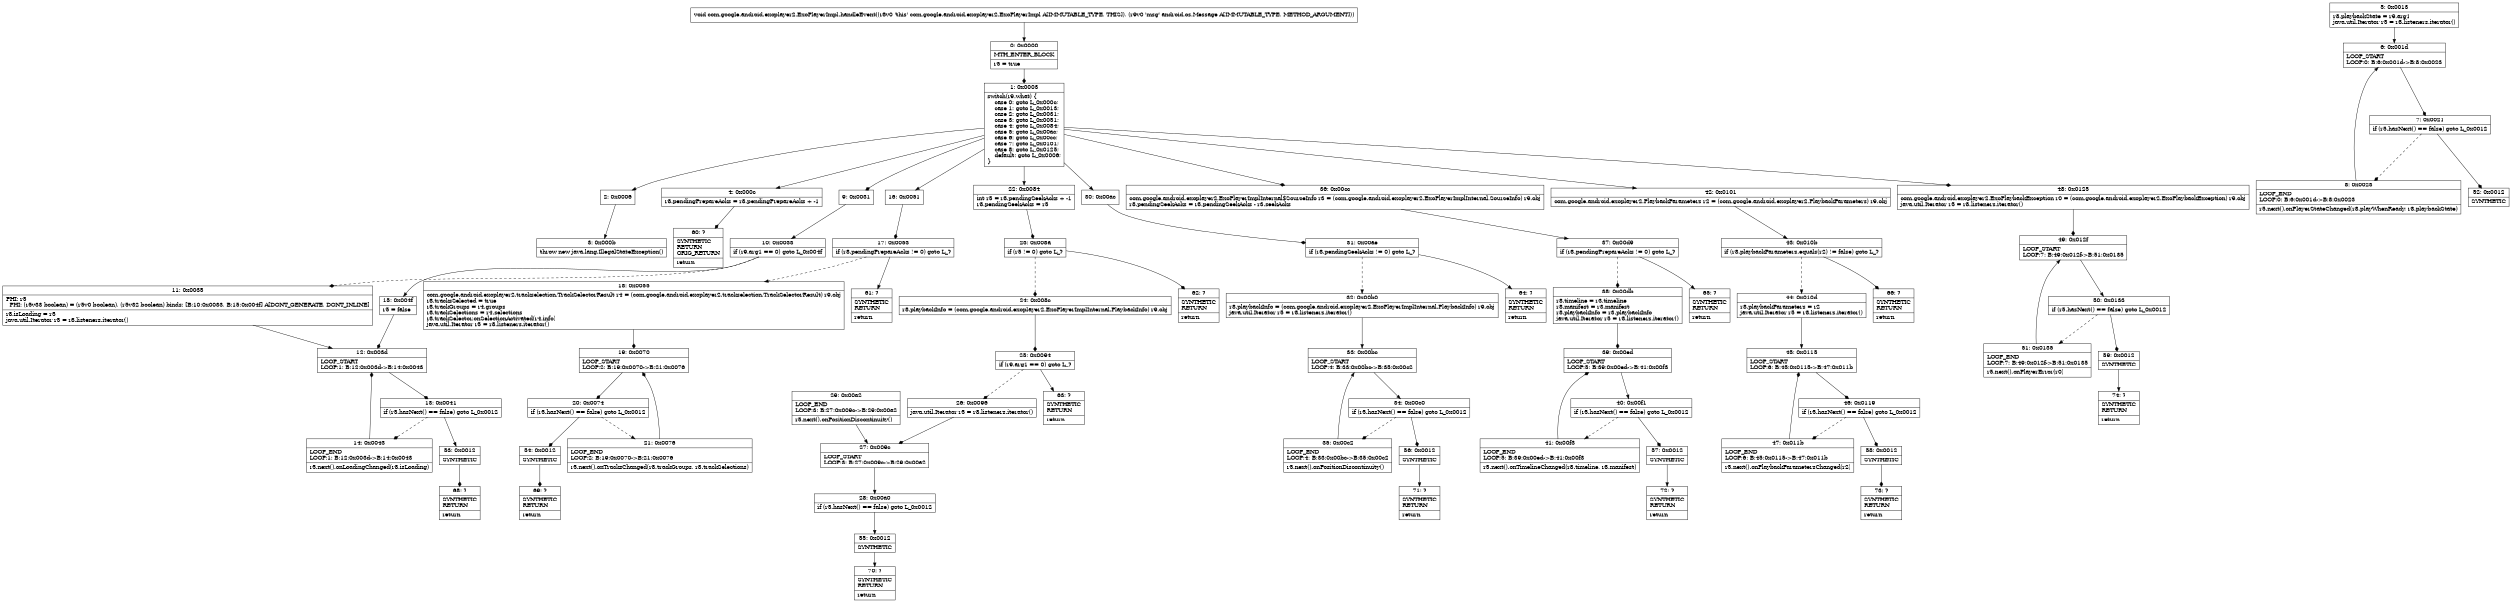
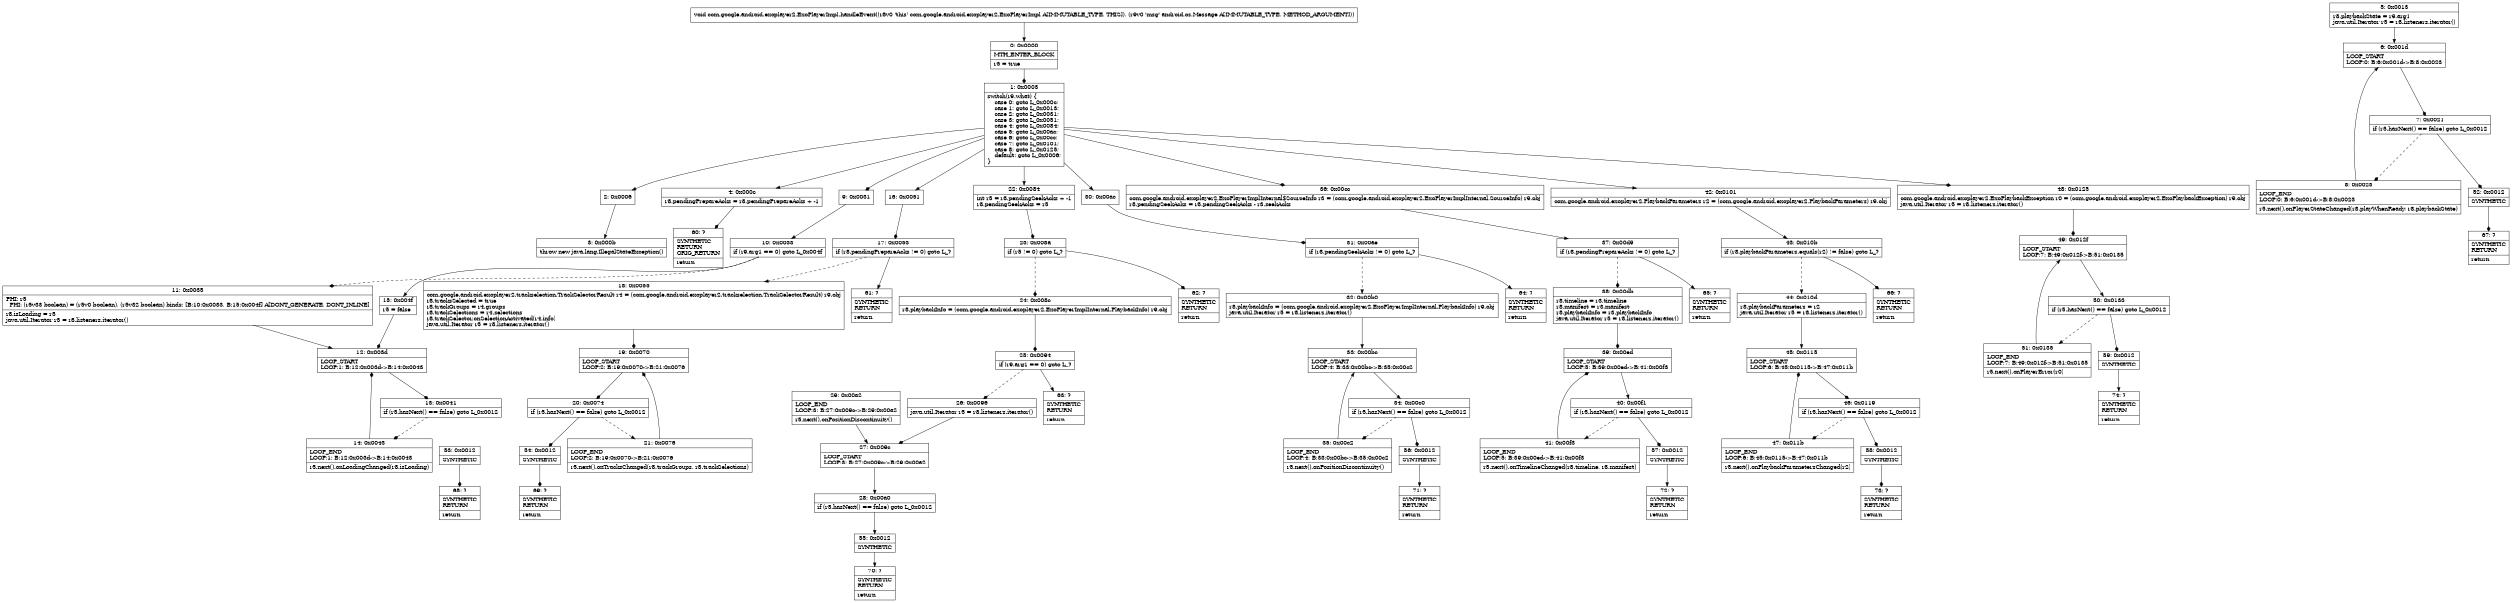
none -> (2489, 248)
(449, 430) -> none
